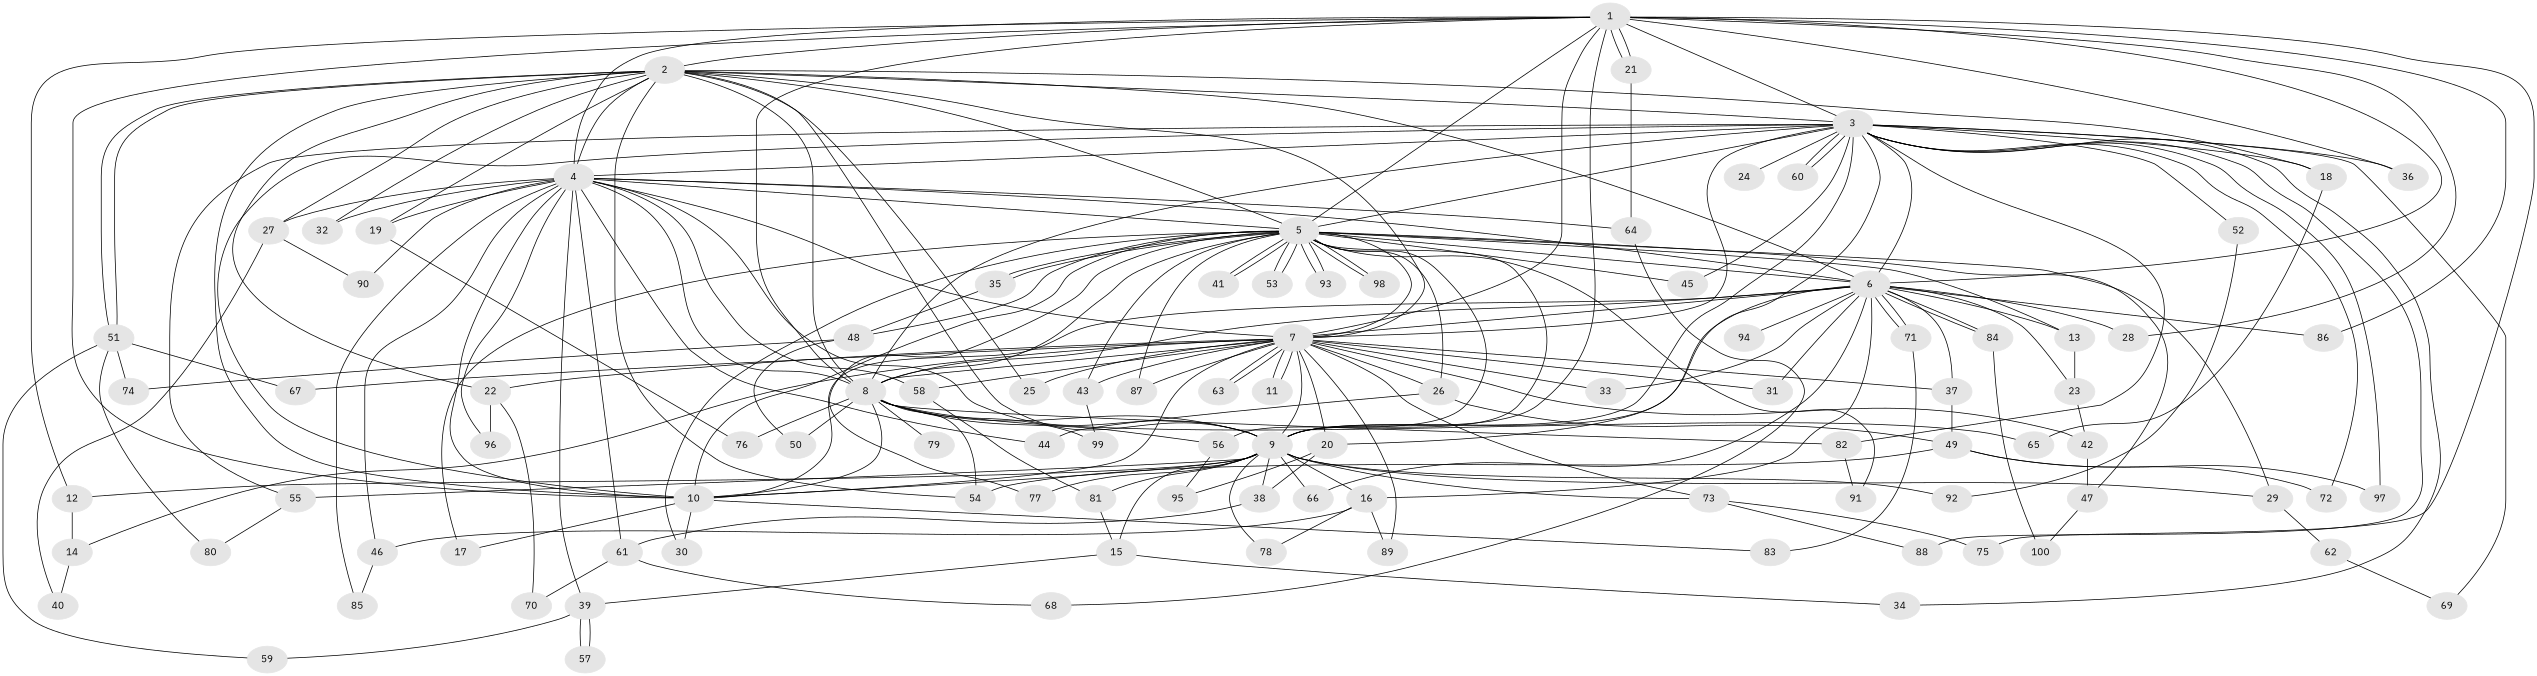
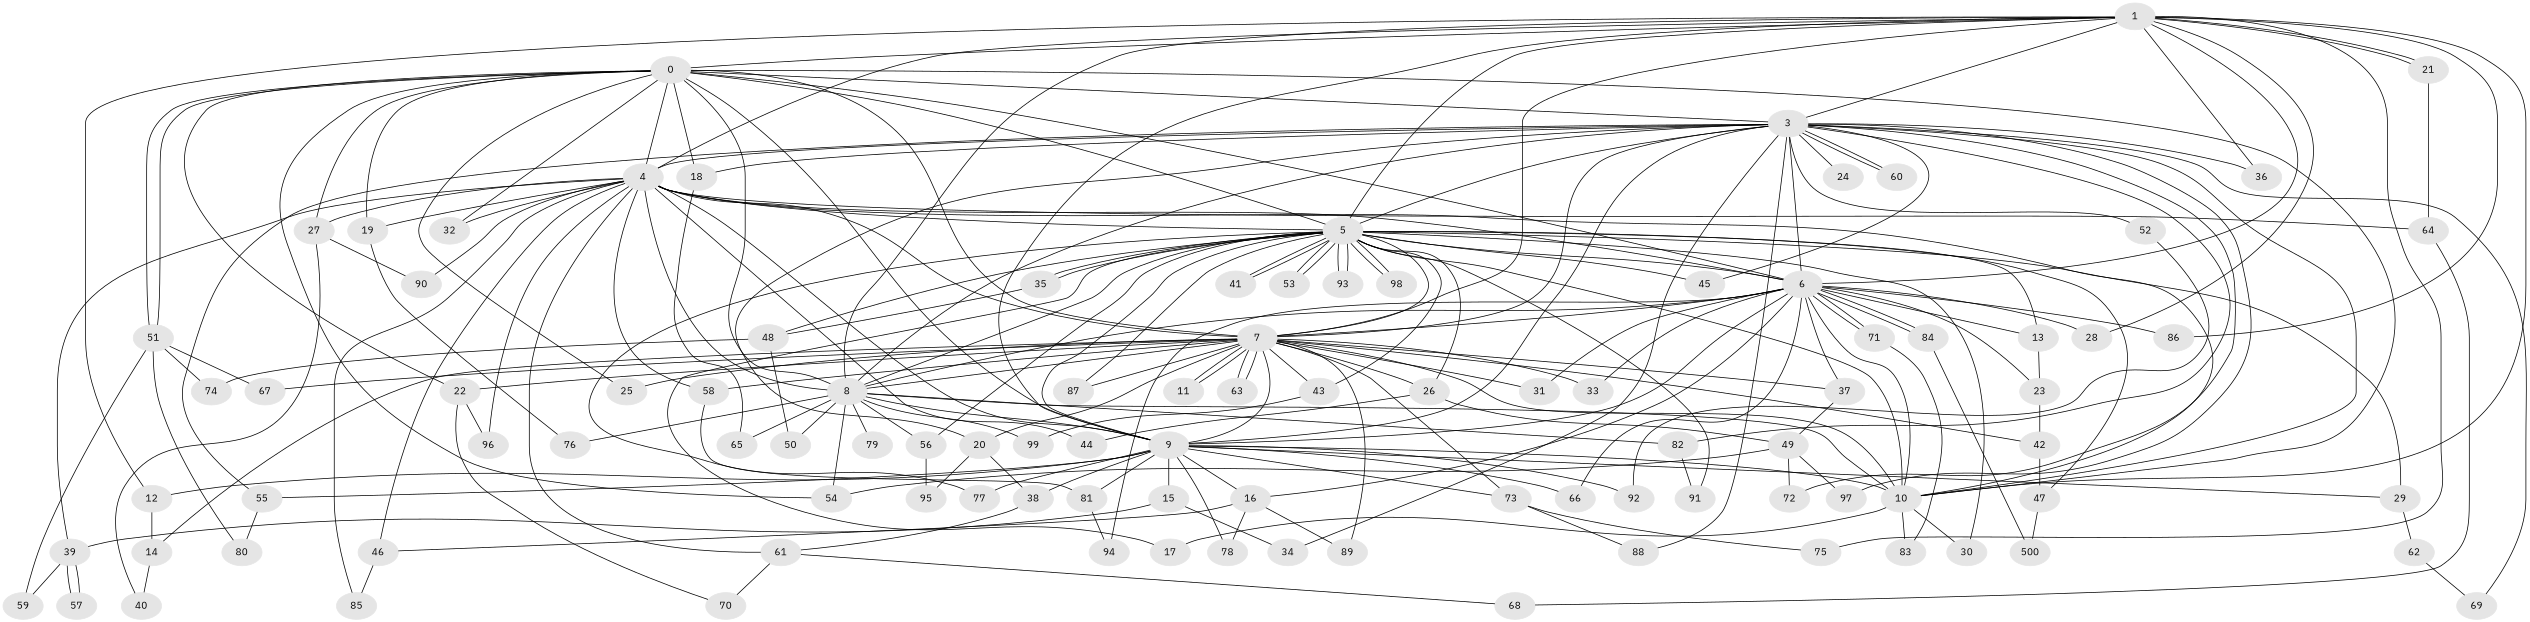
(665, 70) -> (671, 70)
(1107, 526) -> (1098, 526)
(2041, 552) -> (2030, 552)
